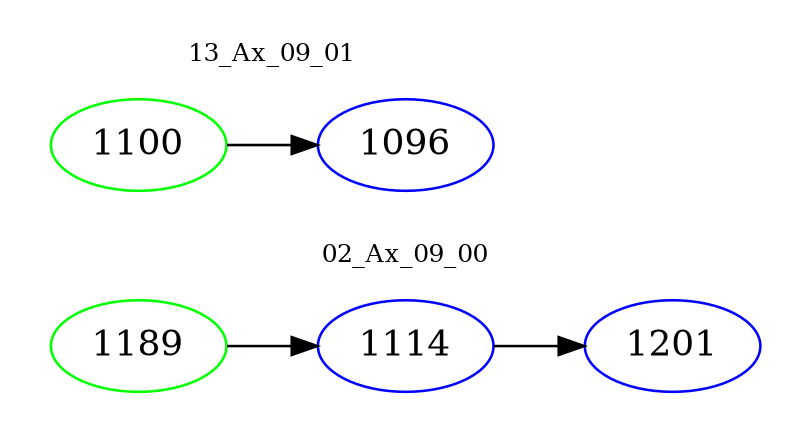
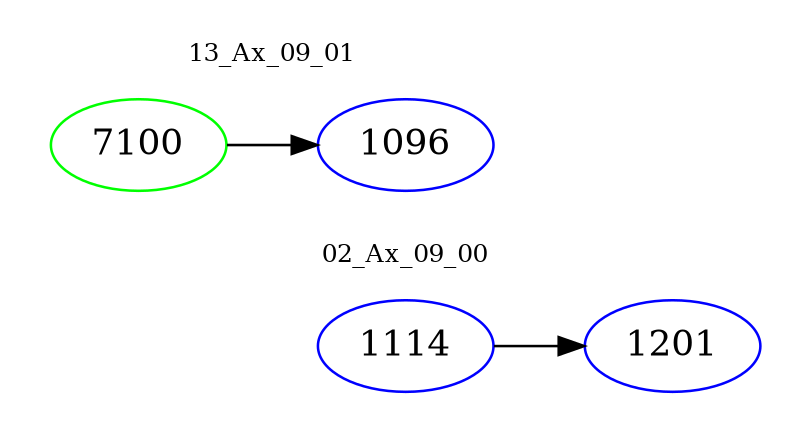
(139, 145) -> (139, 145)
(139, 346) -> none
